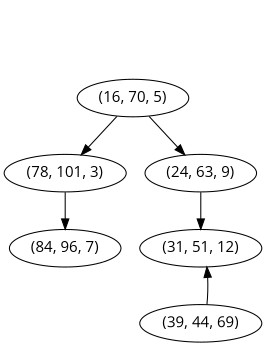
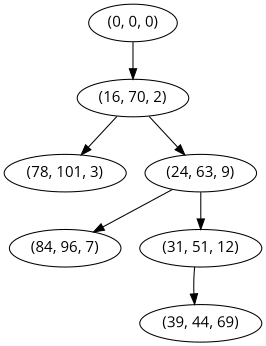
none -> (133, 23)
(133, 98) -> (133, 98)
(65, 206) -> (138, 208)
(208, 291) -> (194, 280)
